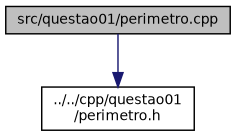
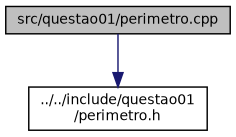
(118, 109) -> (118, 109)
